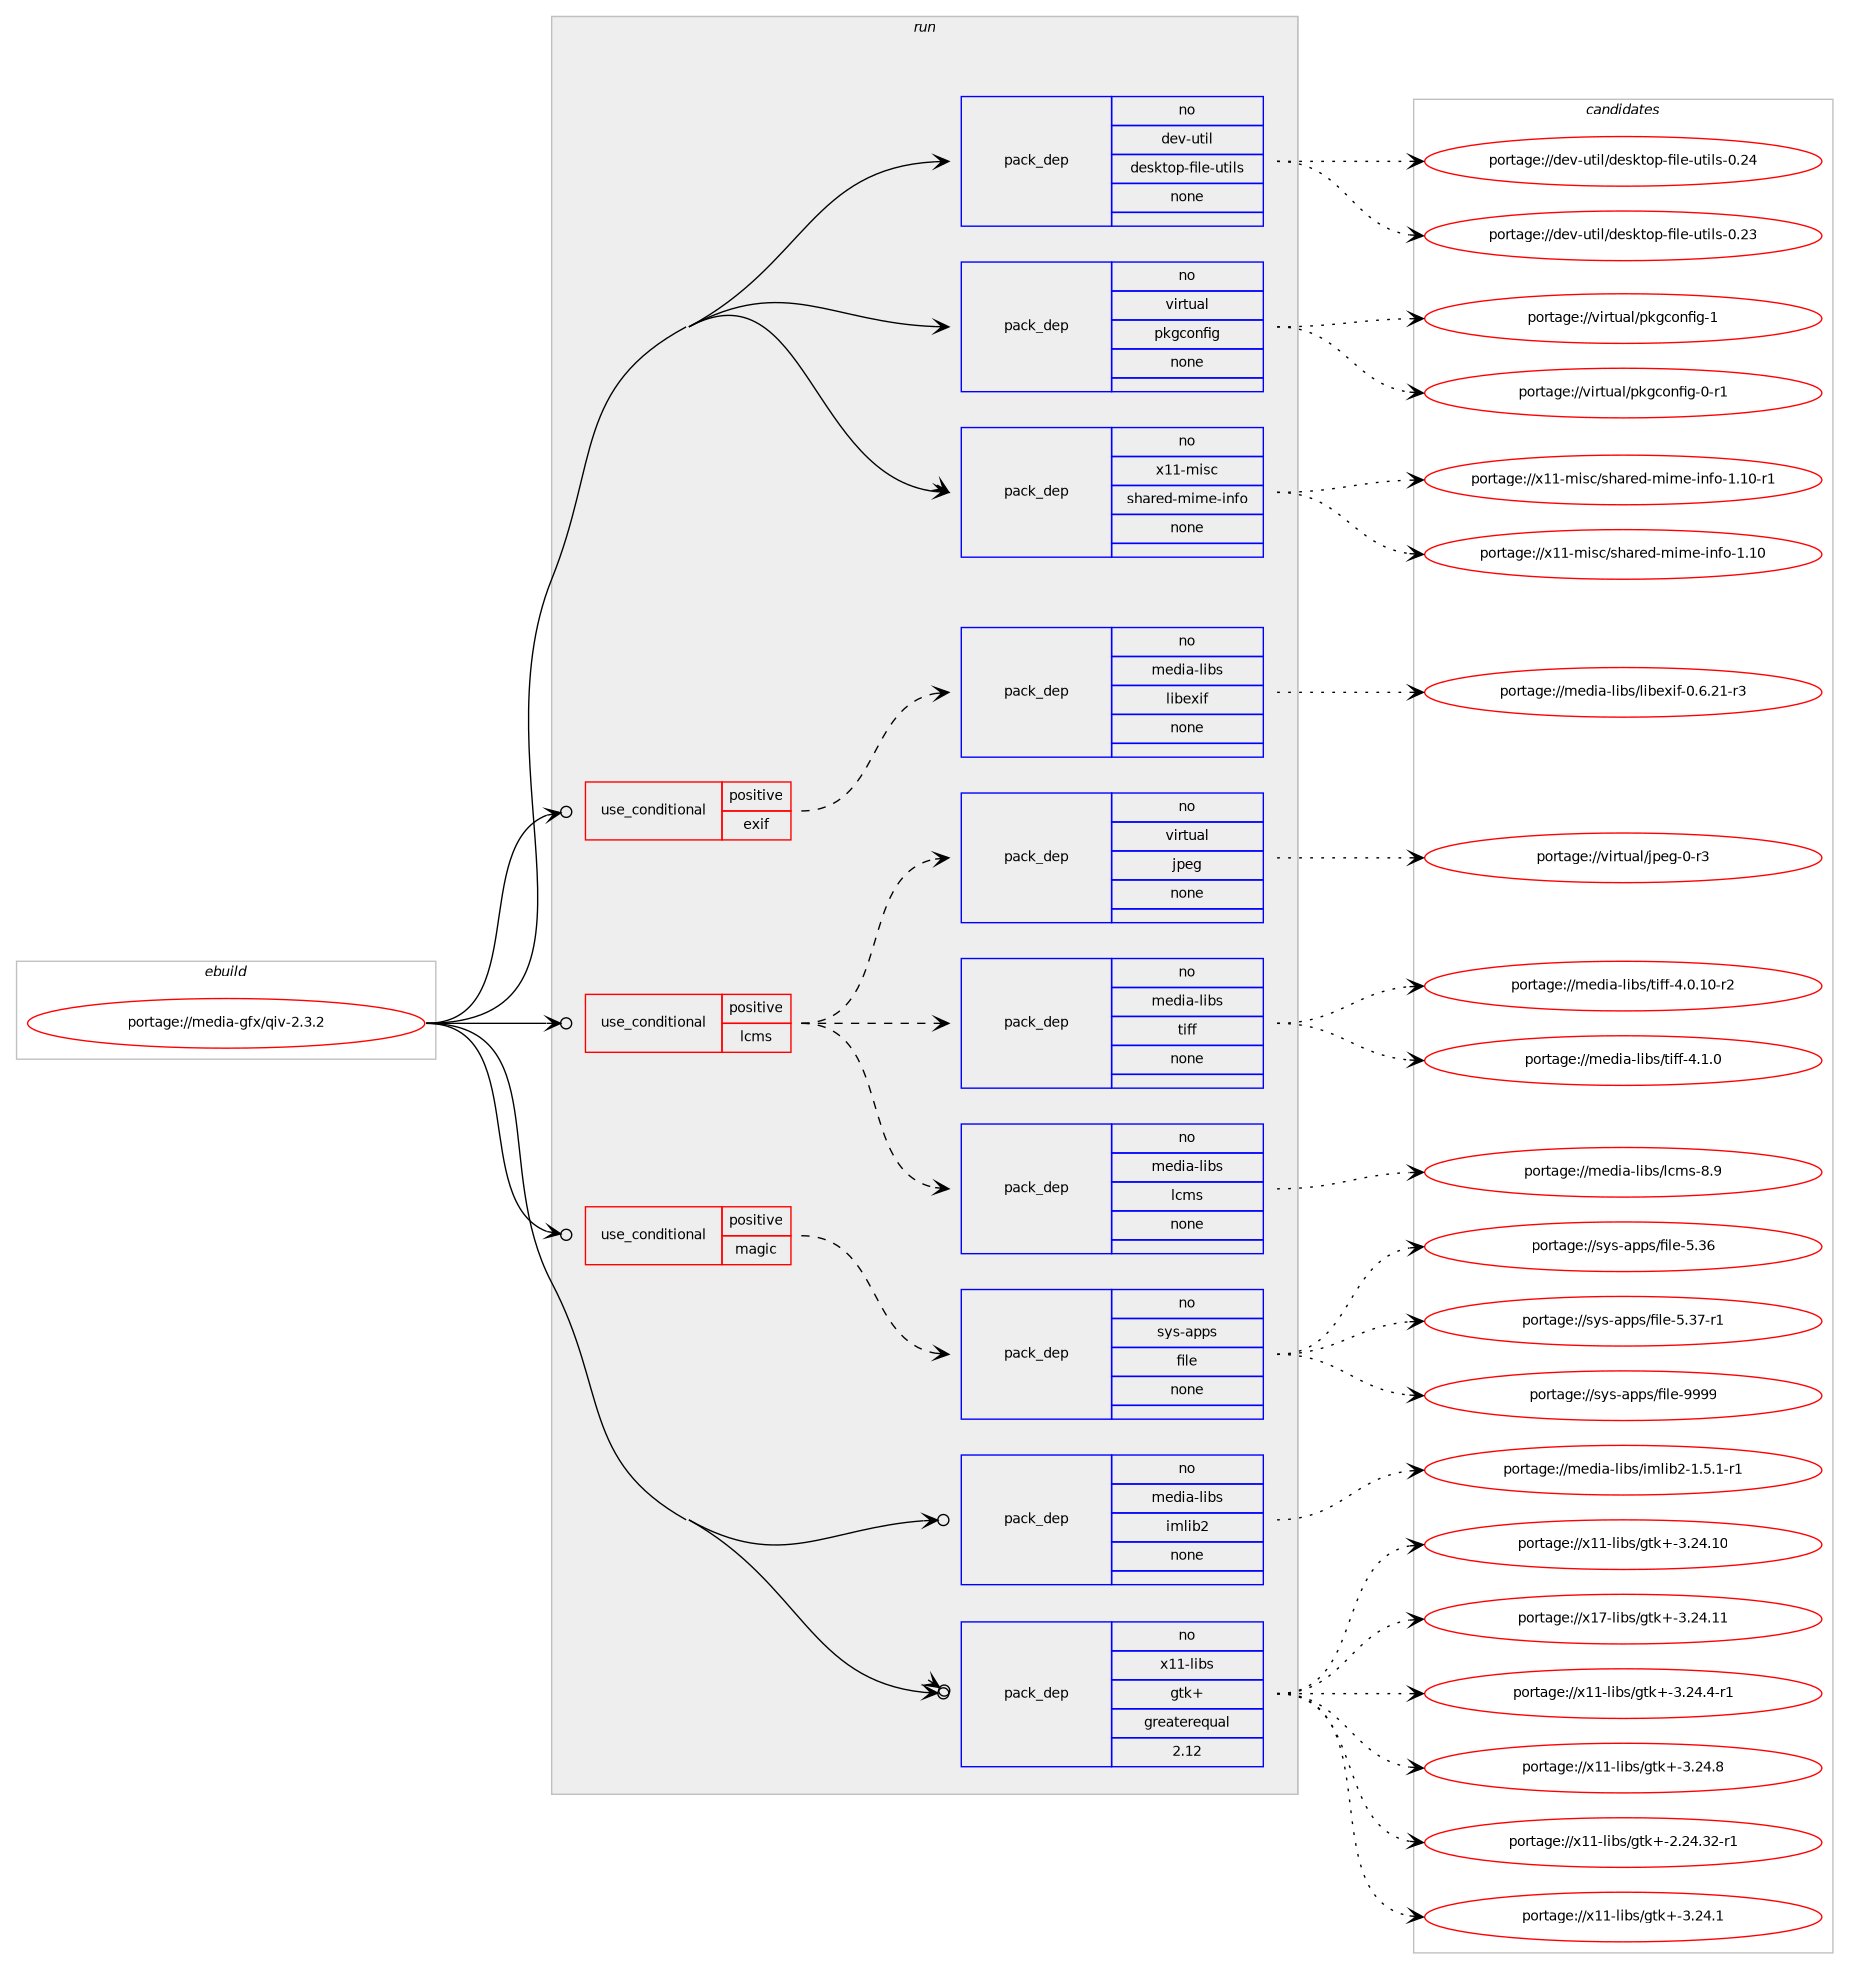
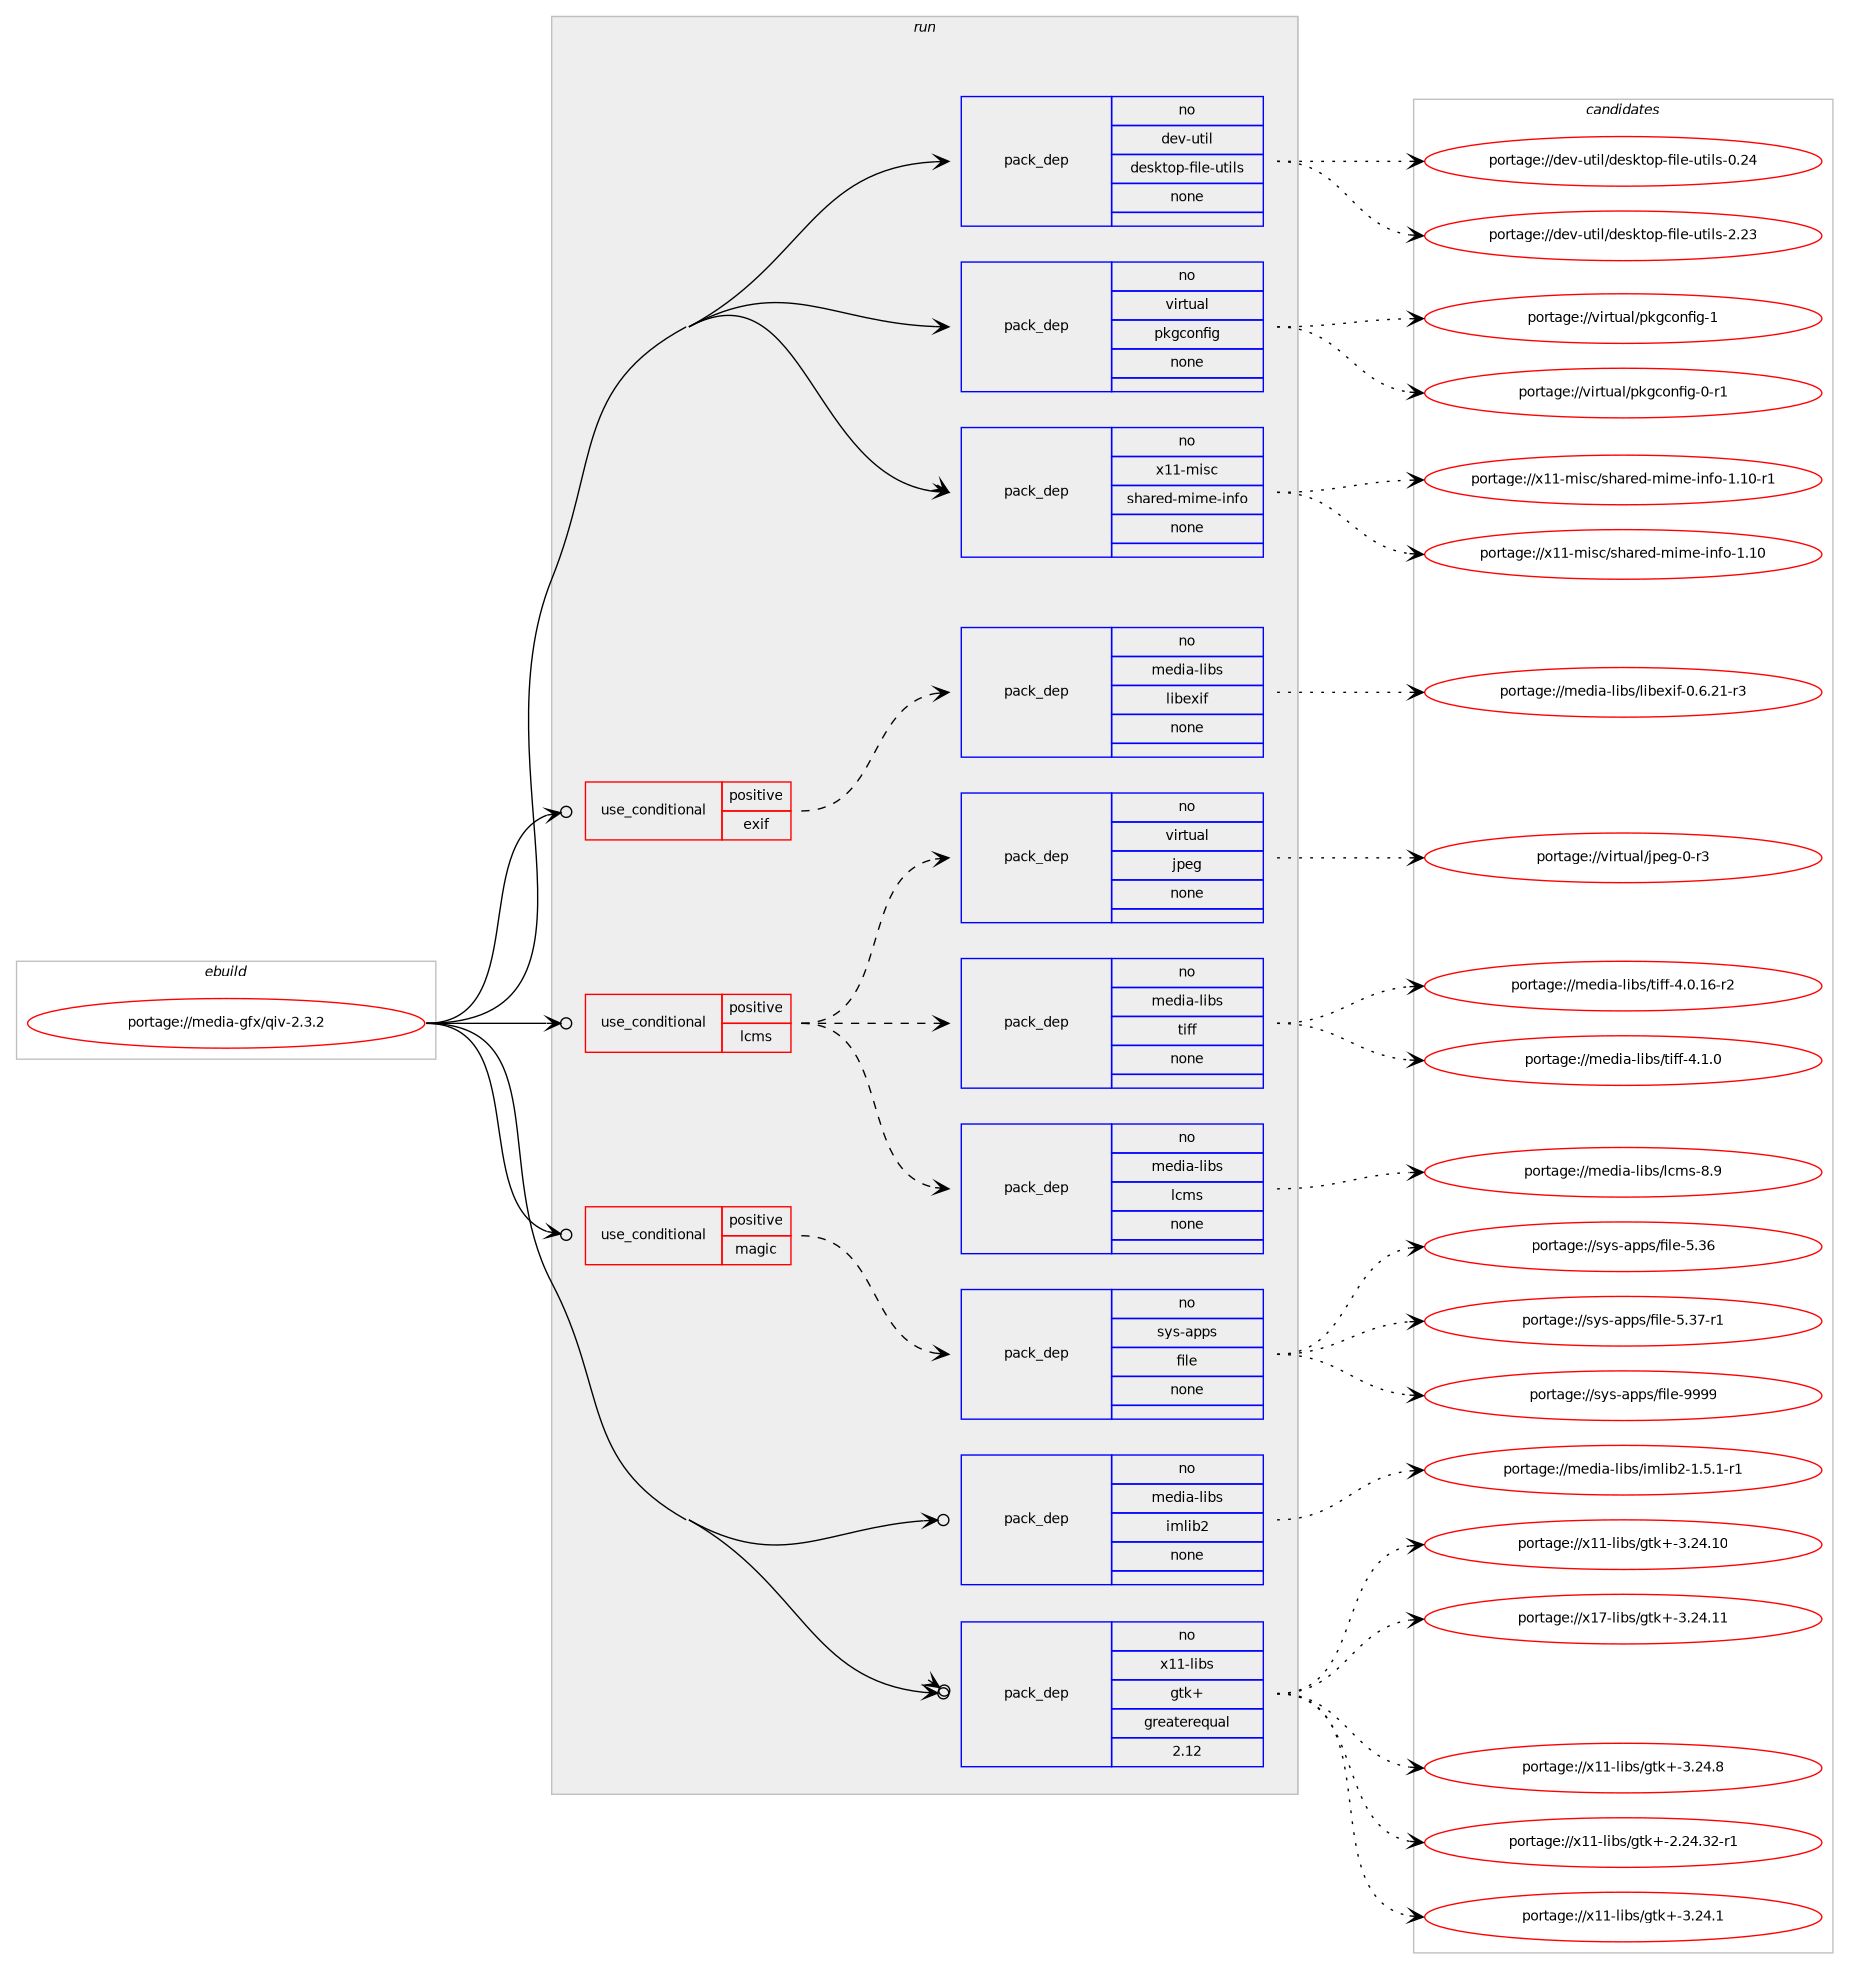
(1623, 236) -> (1623, 236)
(1623, 986) -> (1623, 986)
(1623, 1694) -> none
